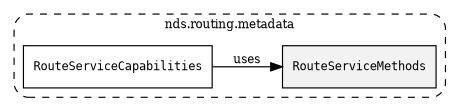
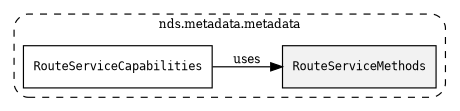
(230, 25) -> (230, 25)
